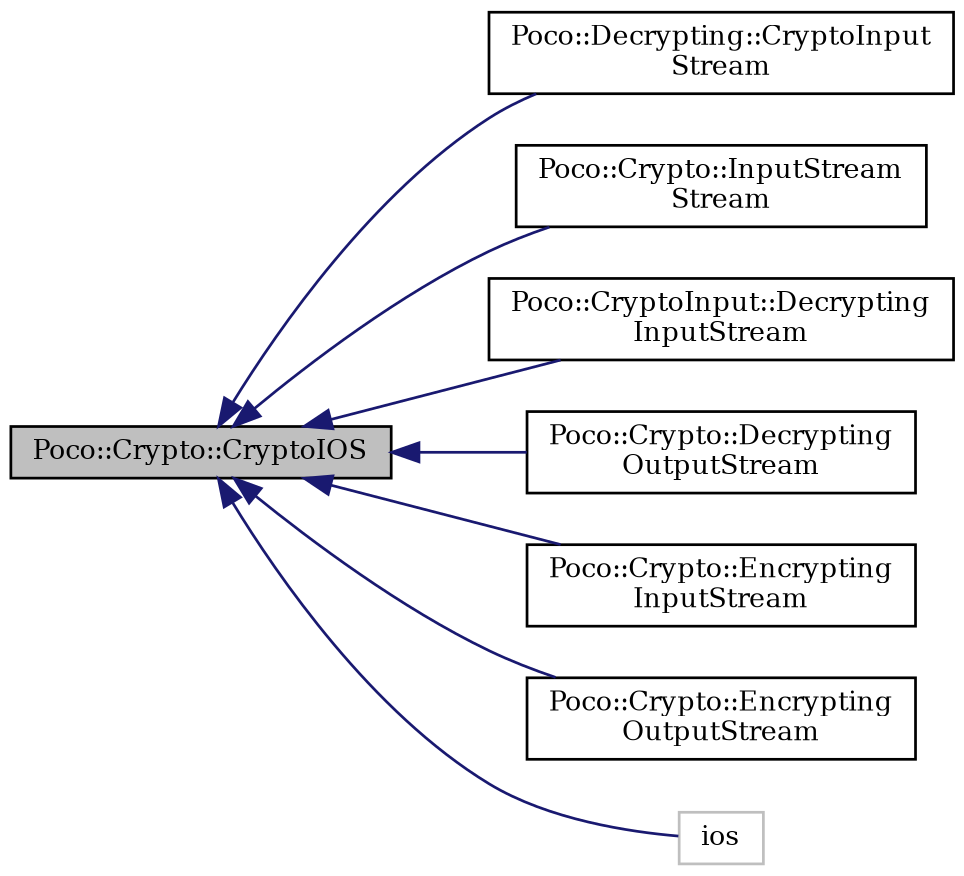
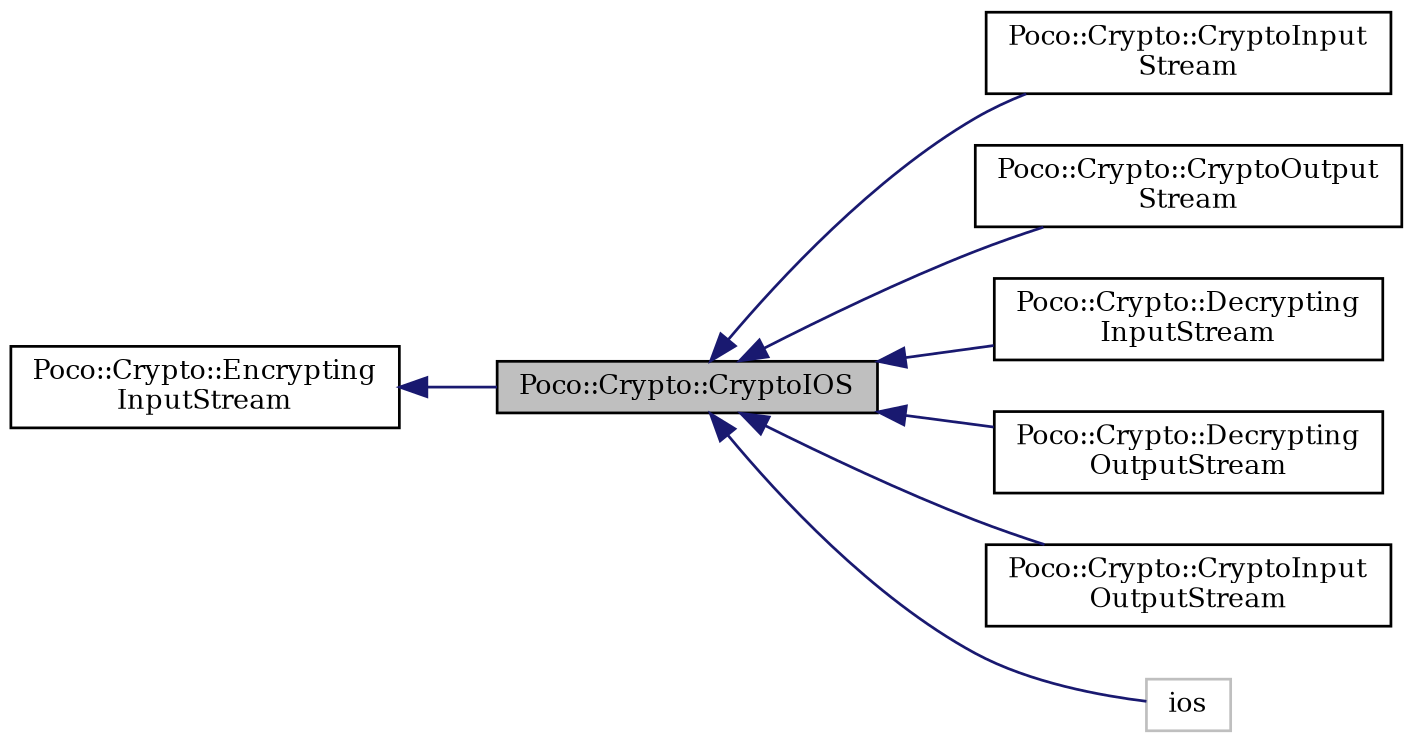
(721, 53) -> (1189, 53)
(721, 186) -> (1189, 186)
(721, 319) -> (1189, 319)
(446, 515) -> (462, 387)
(721, 719) -> (1189, 585)
